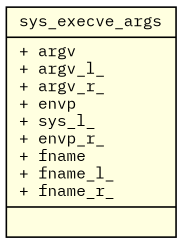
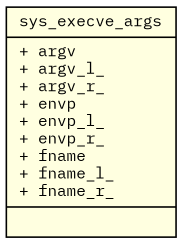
(58, 121) -> (63, 121)
